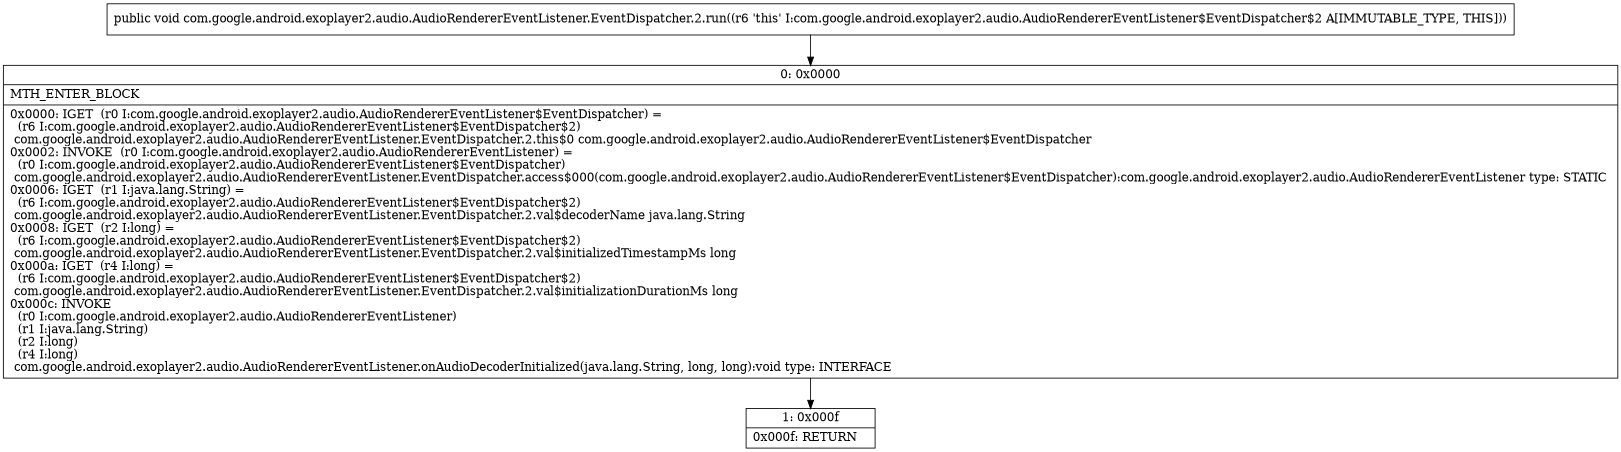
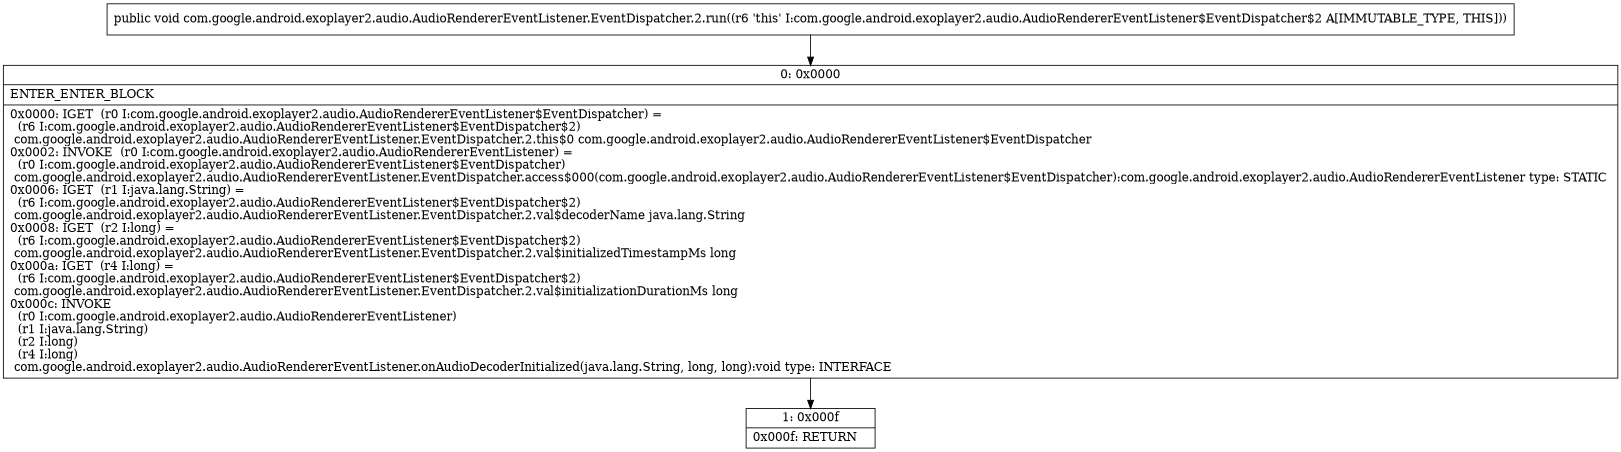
(75, 94) -> (82, 94)
